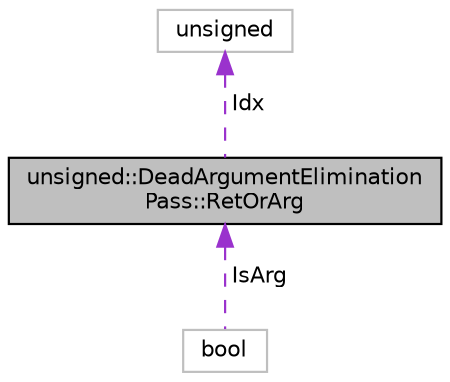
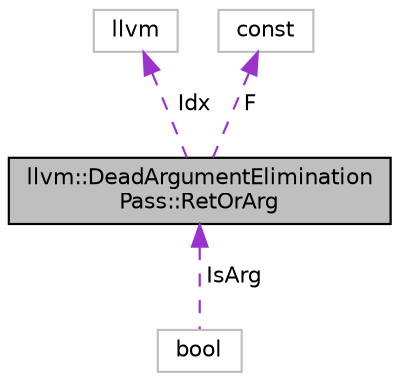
(225, 31) -> (136, 31)
none -> (266, 31)
(225, 191) -> (200, 191)
